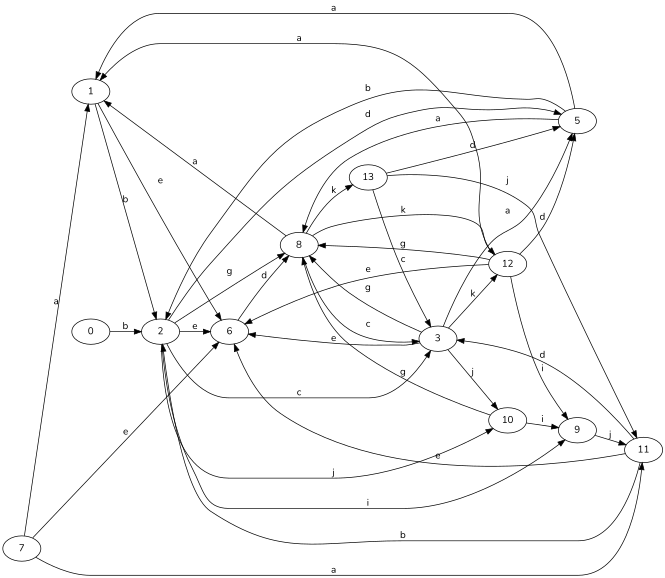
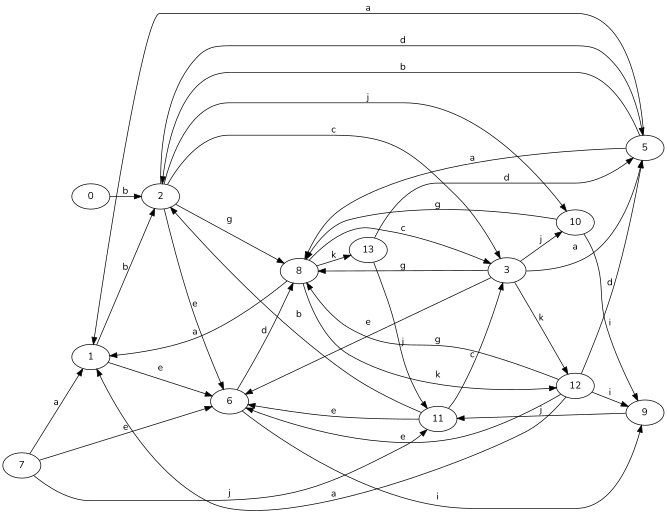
(397, 257) -> none
(543, 355) -> (472, 355)
(308, 508) -> (450, 507)
(334, 570) -> (230, 493)
